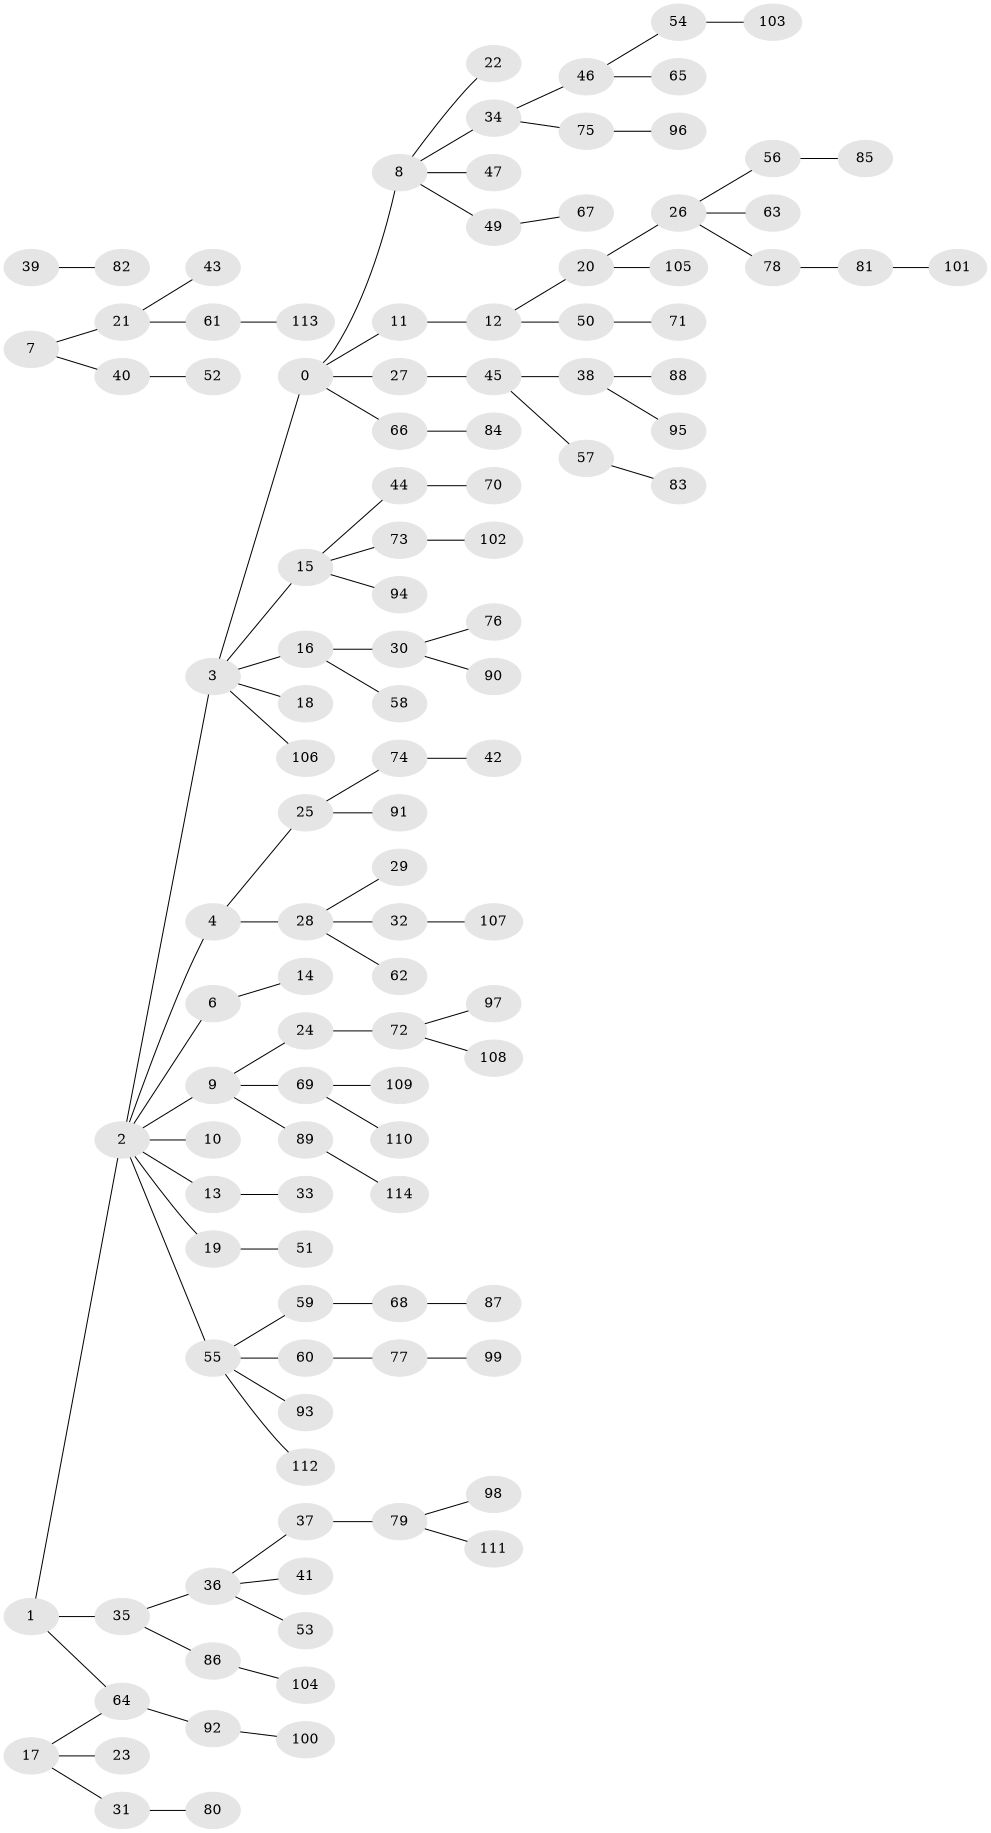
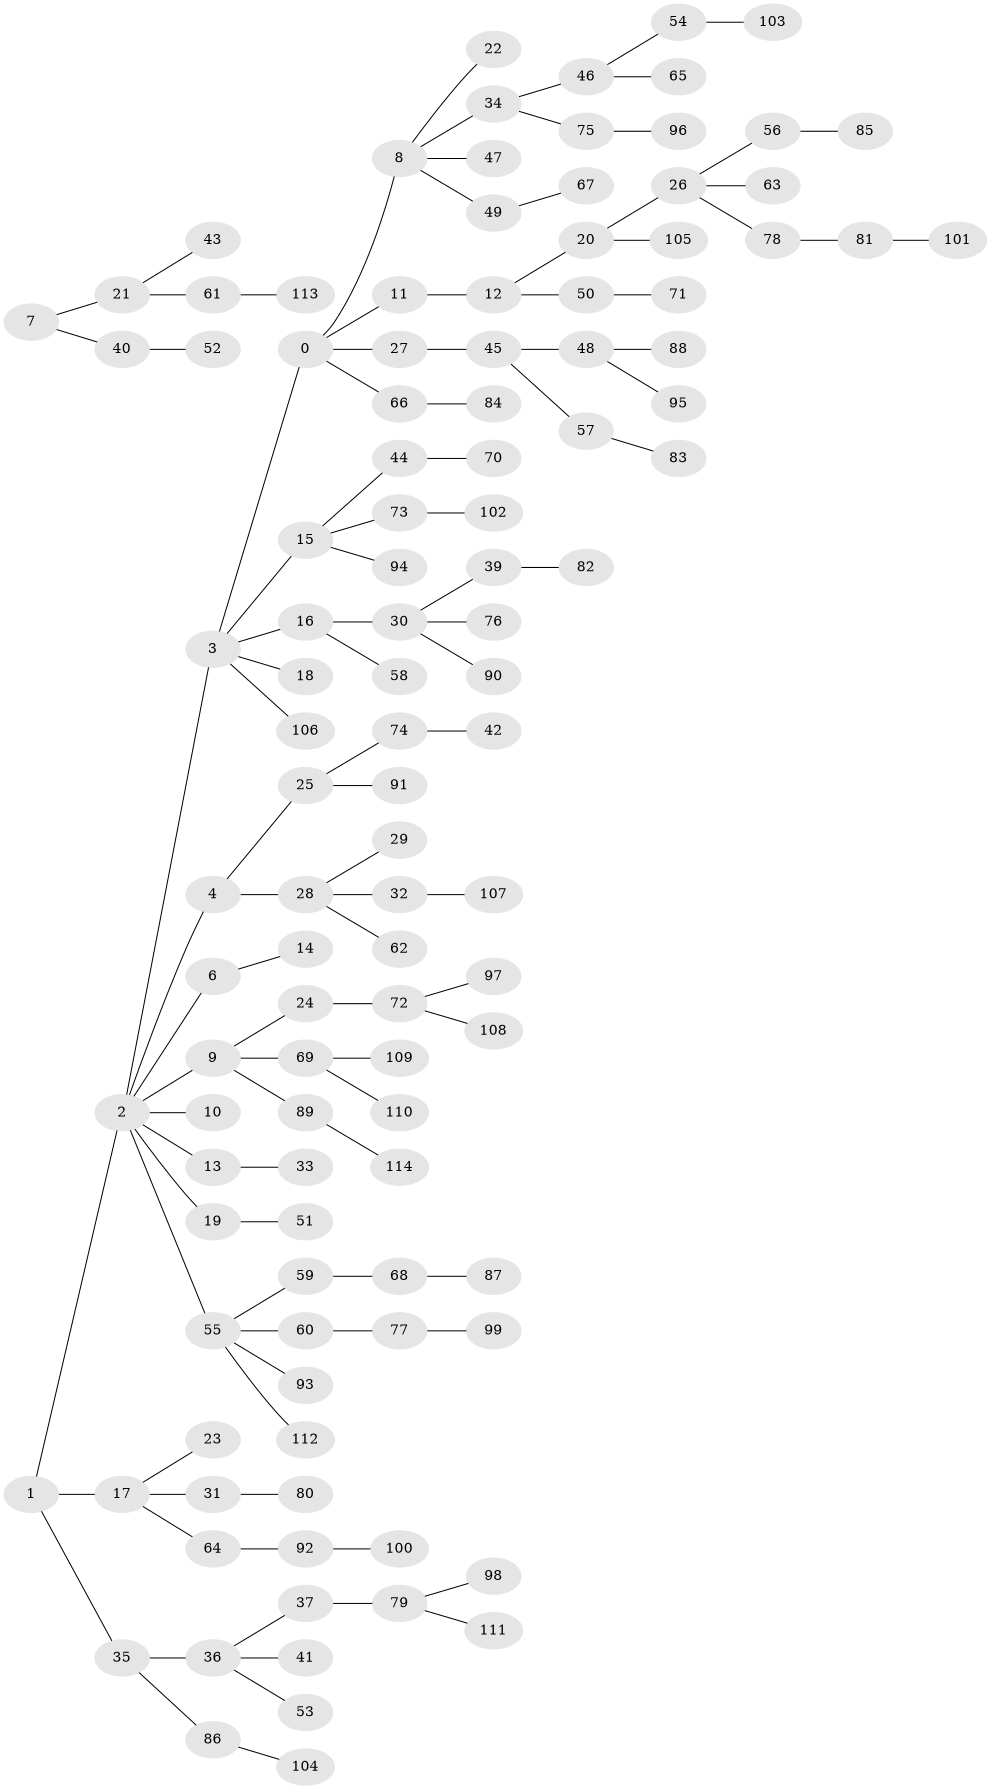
(586, 377) -> (586, 349)
none -> (447, 595)
(77, 1659) -> (77, 1494)
